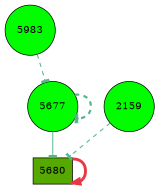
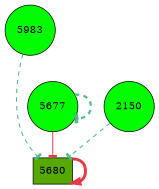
(41, 67) -> (17, 107)
(129, 107) -> (129, 107)
(53, 143) -> (53, 143)
